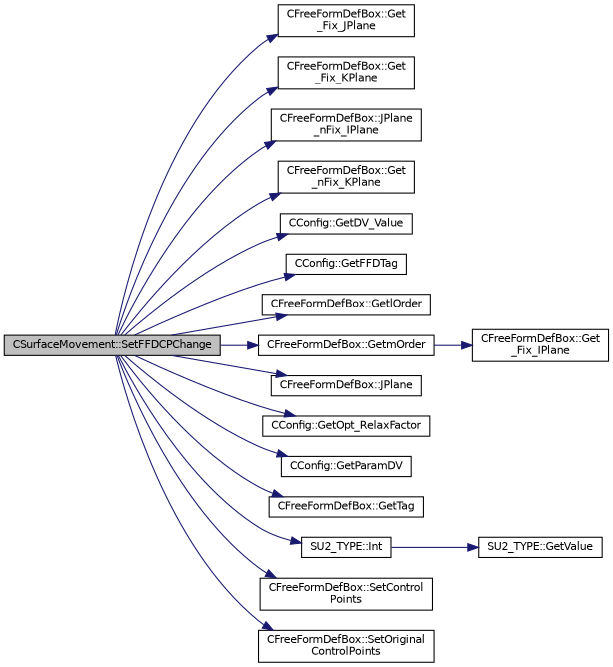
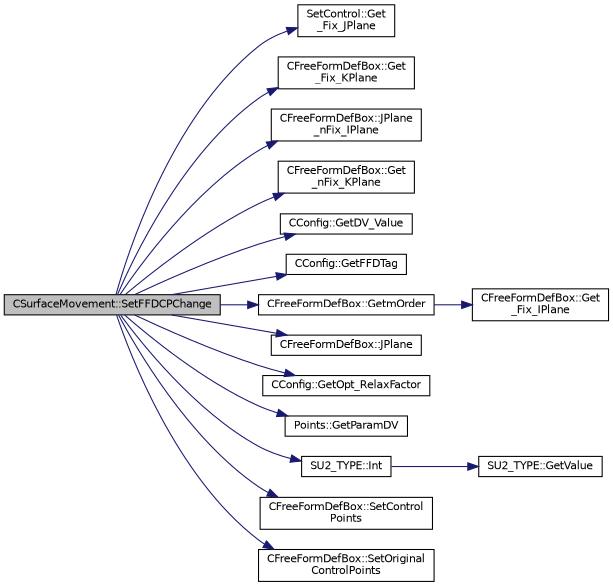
(346, 21) -> (346, 21)
(346, 305) -> none
(346, 467) -> (346, 426)
(346, 507) -> none
